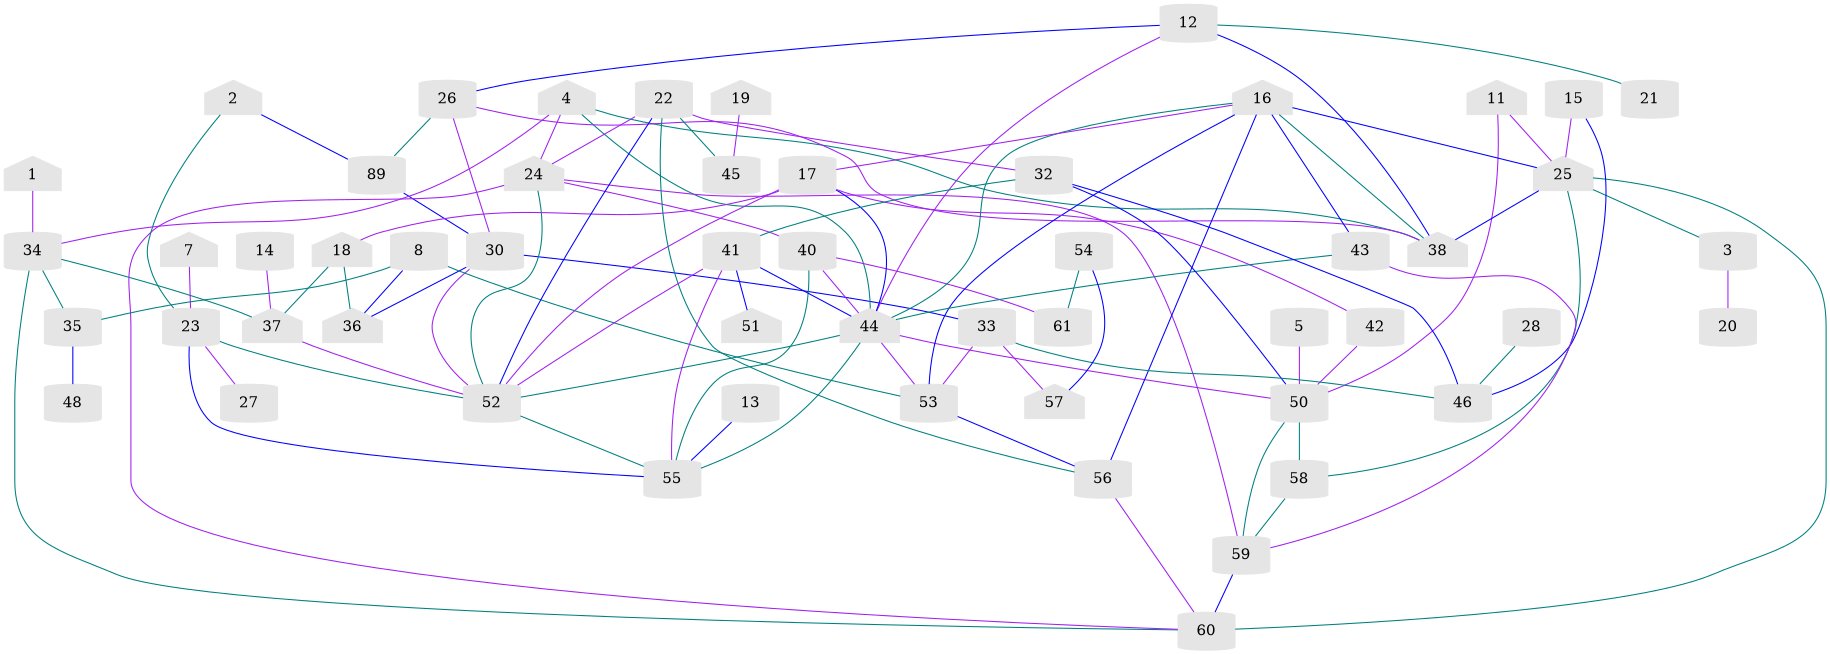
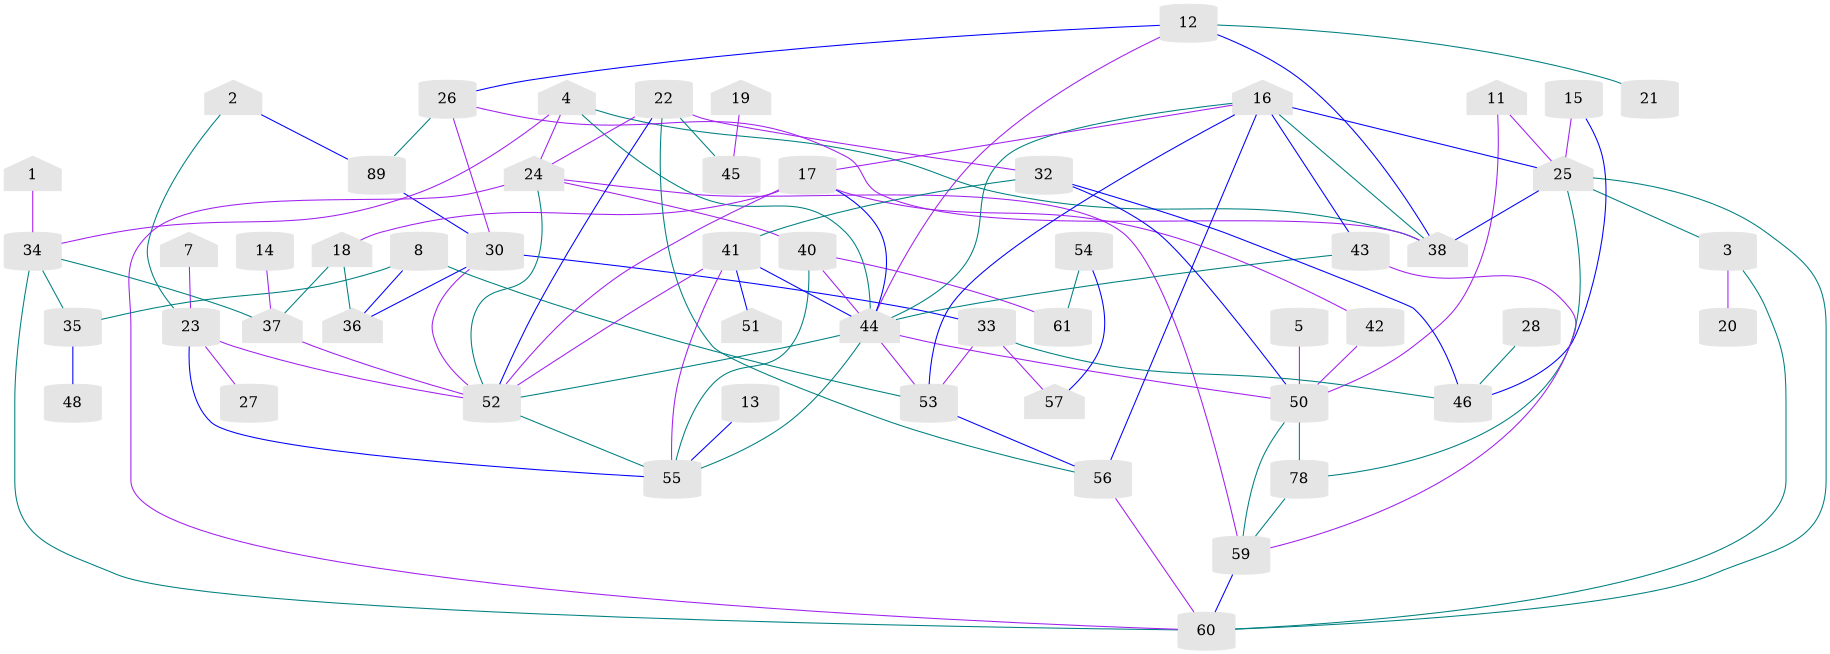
(340, 374) -> (340, 374)
(1299, 479) -> (1299, 479)
none -> (1637, 578)
